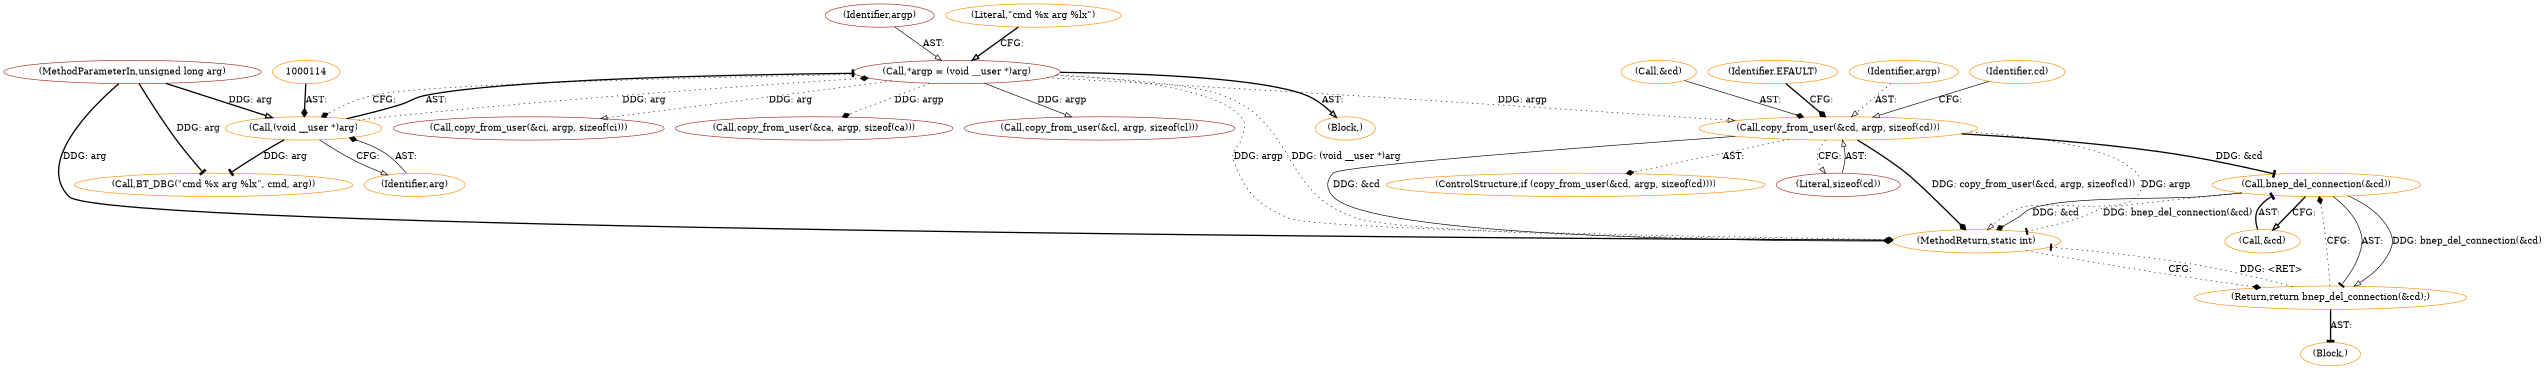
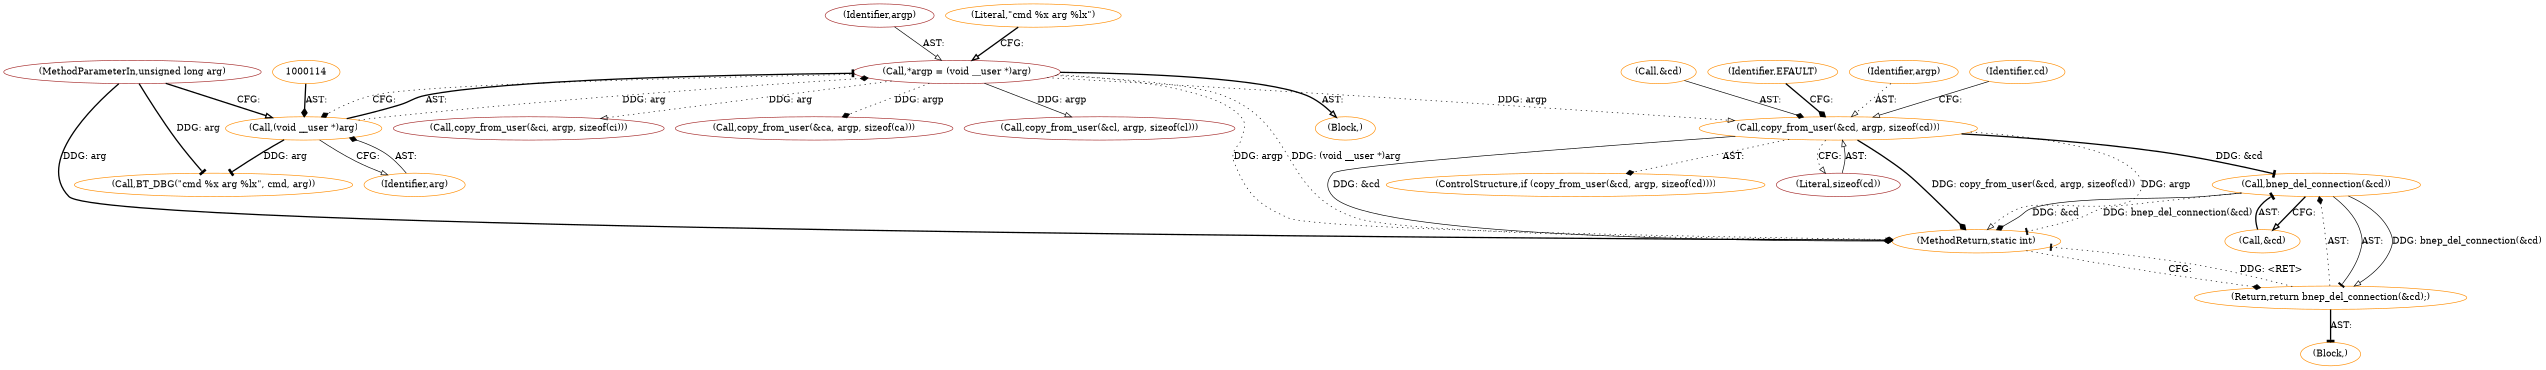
(250, 100) -> (250, 100)
(2340, 241) -> (2340, 241)
